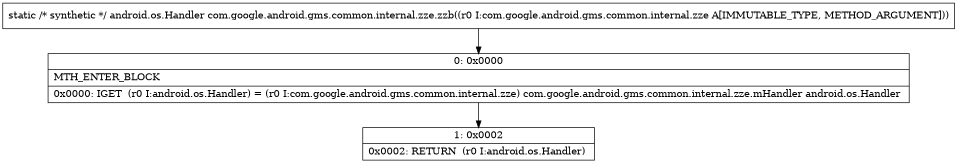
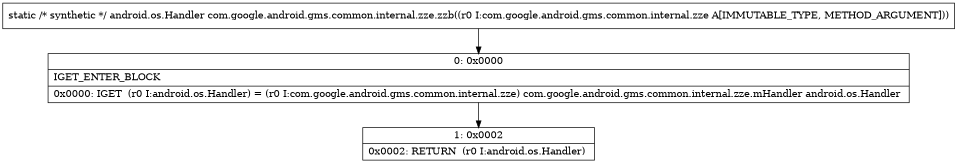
(107, 77) -> (107, 77)
